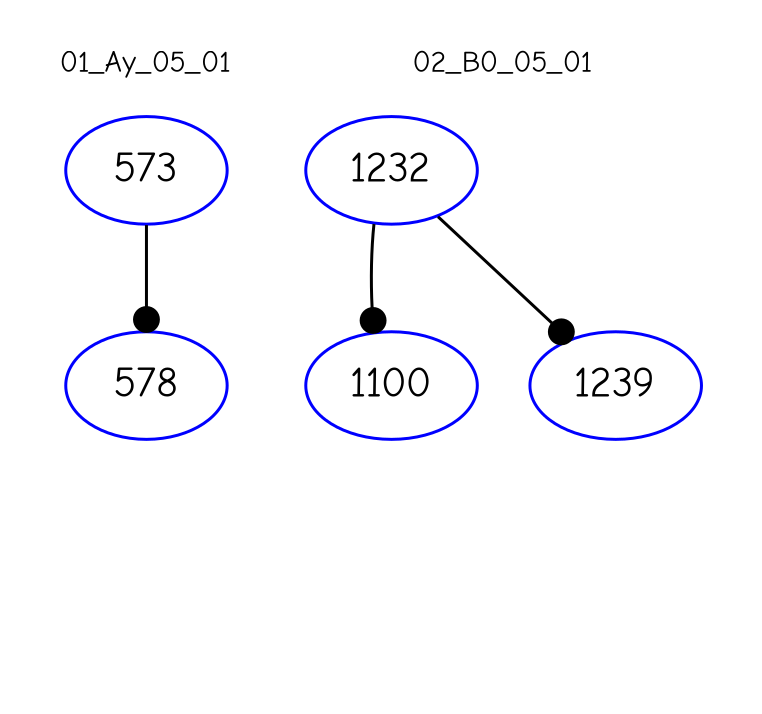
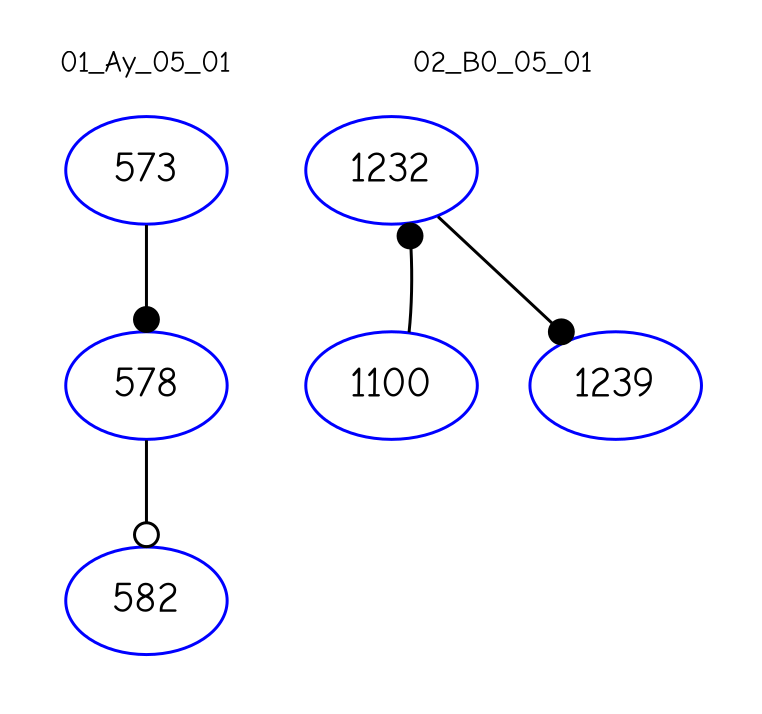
(371, 266) -> (412, 290)
none -> (146, 601)
